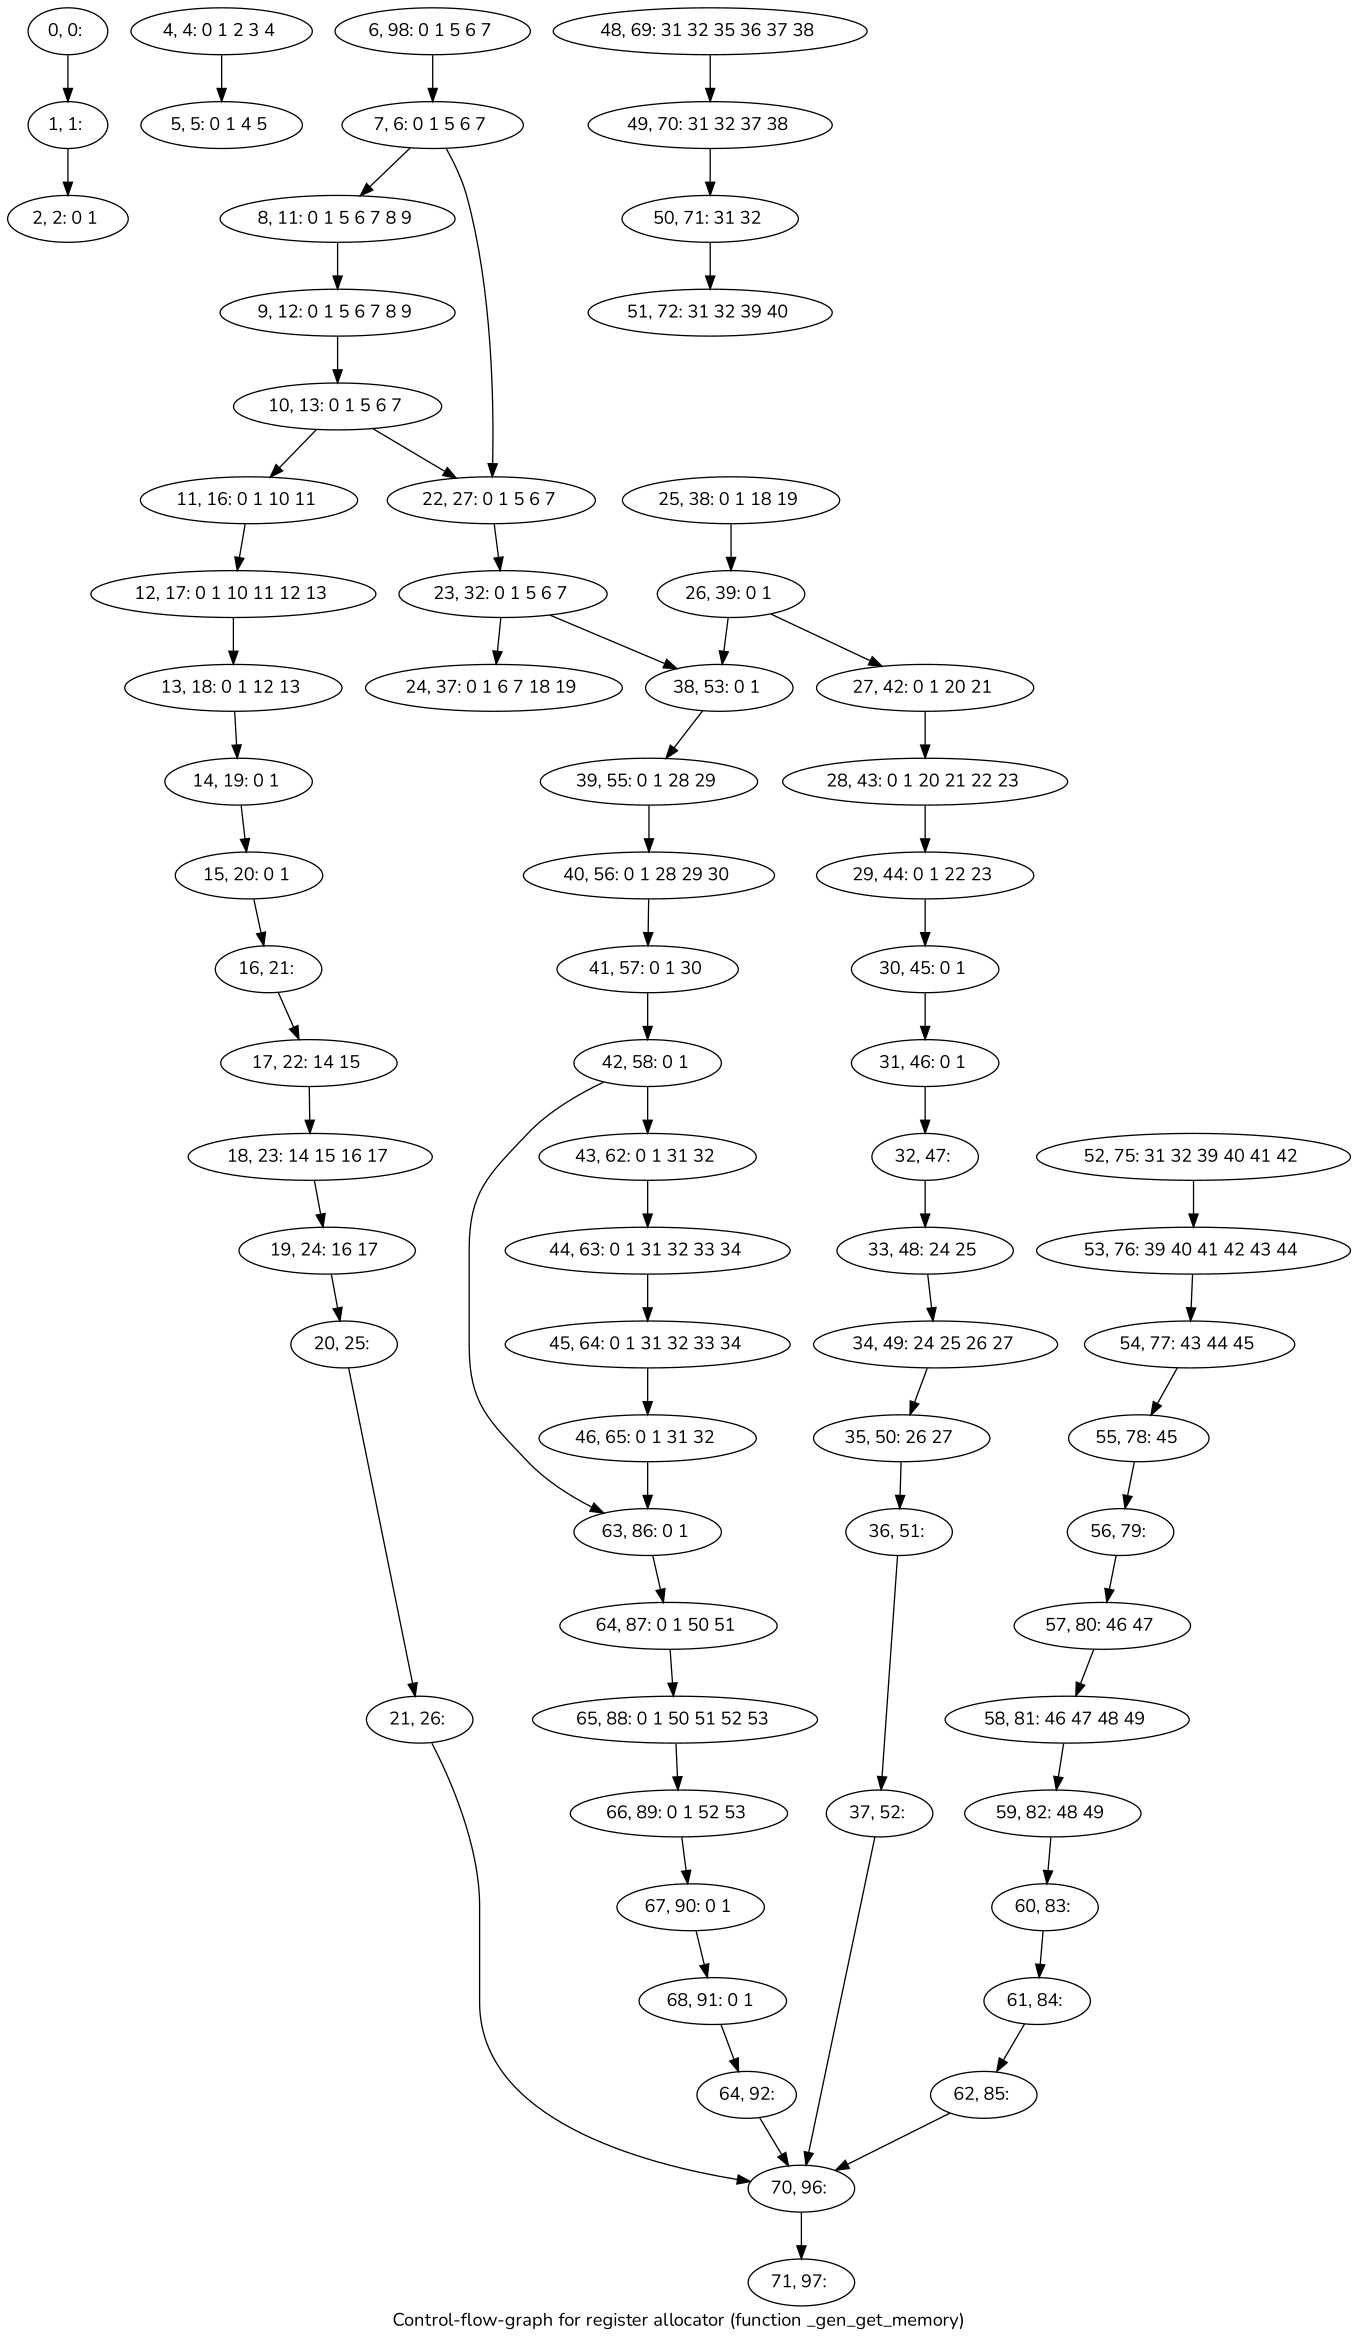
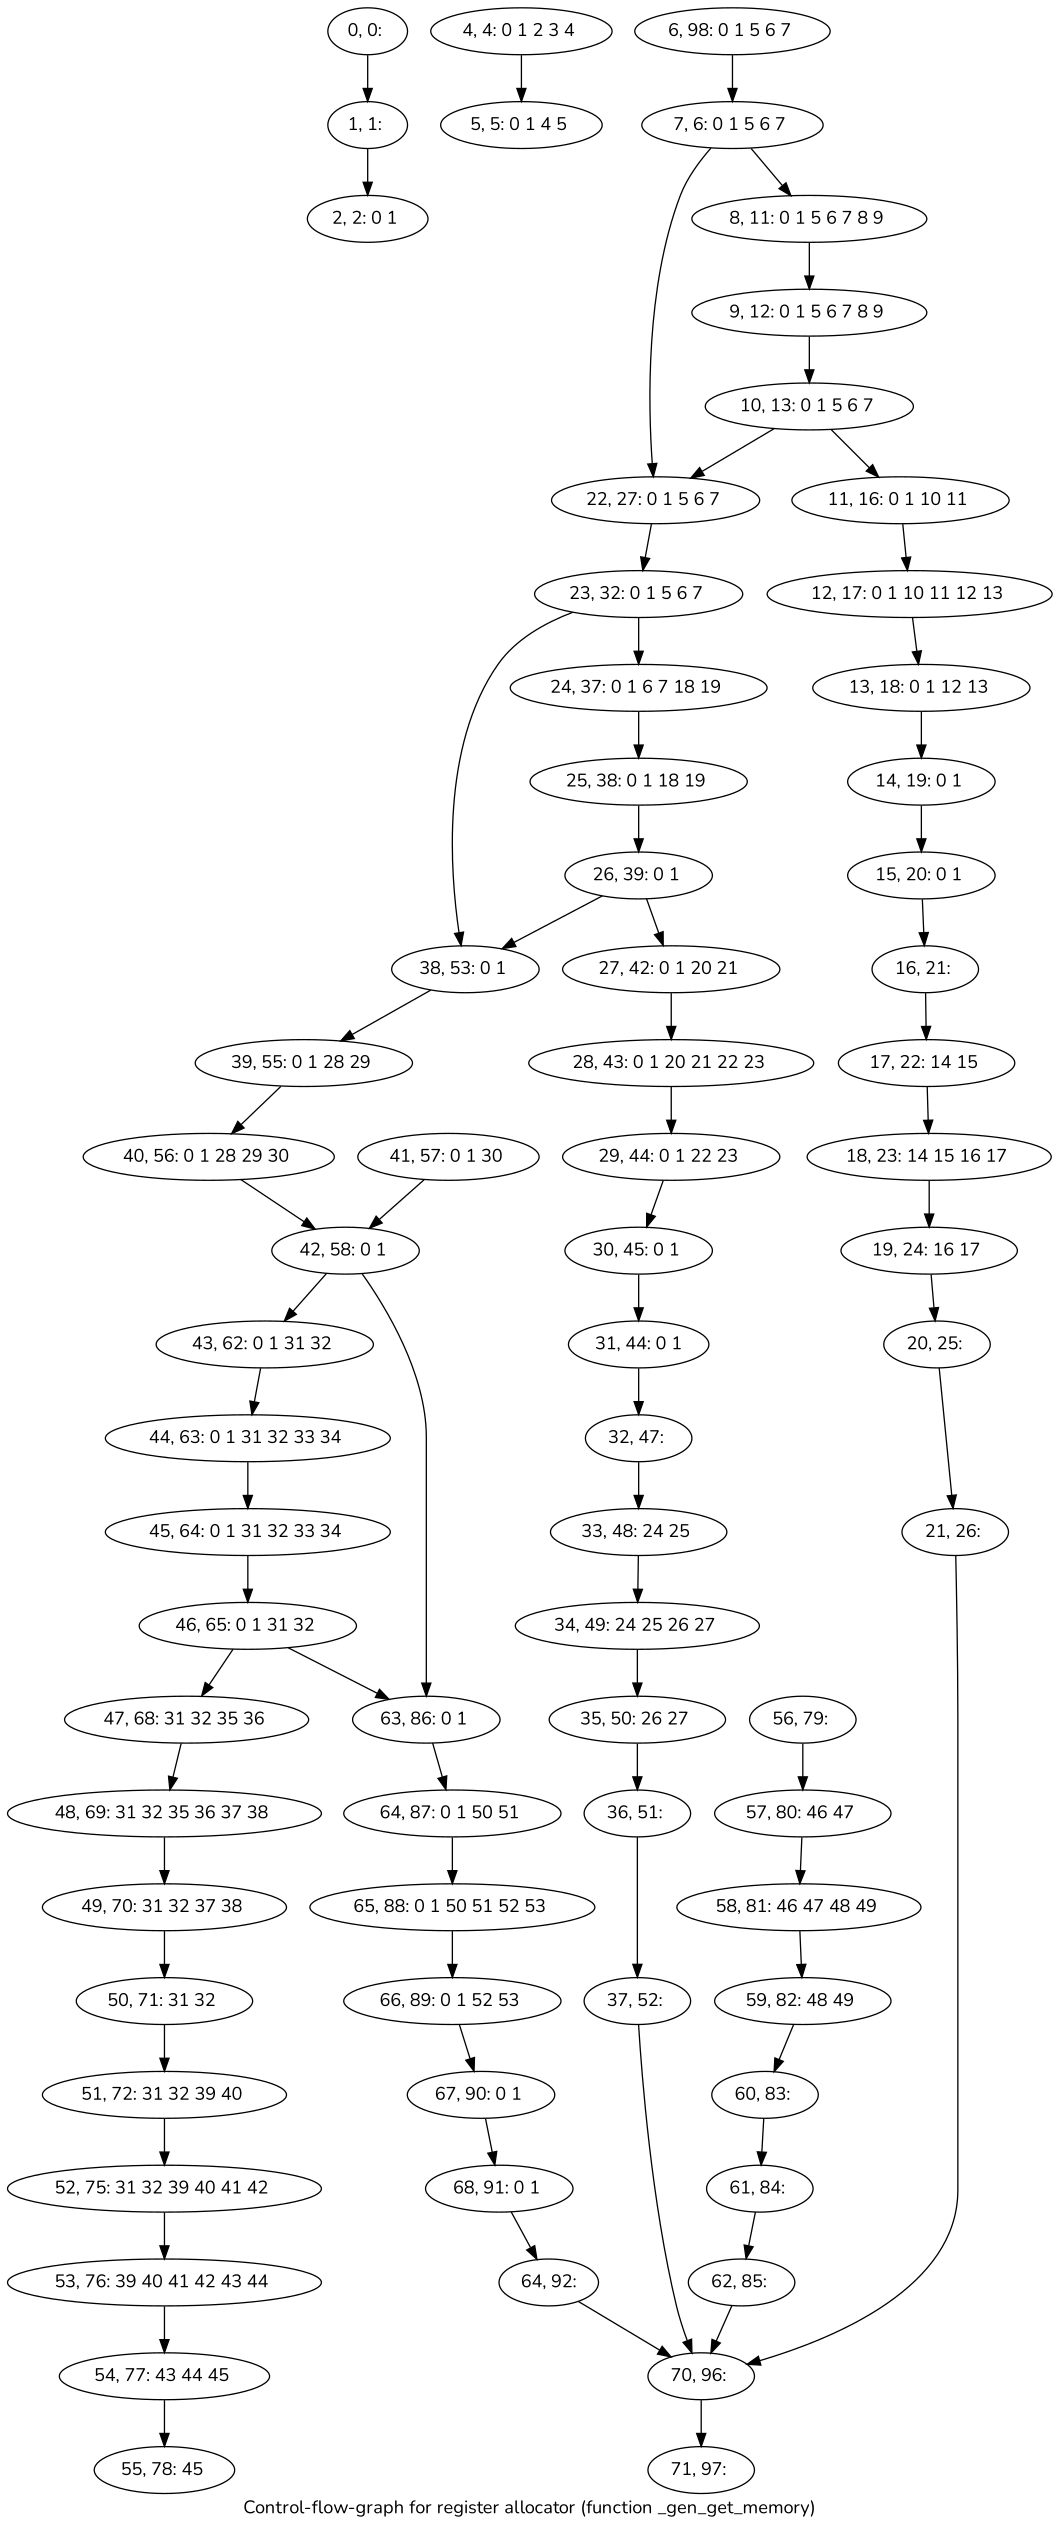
none -> (639, 728)
(648, 916) -> (273, 1201)
(925, 1063) -> (639, 1344)
(1131, 1479) -> none
none -> (187, 1720)
none -> (164, 2135)
